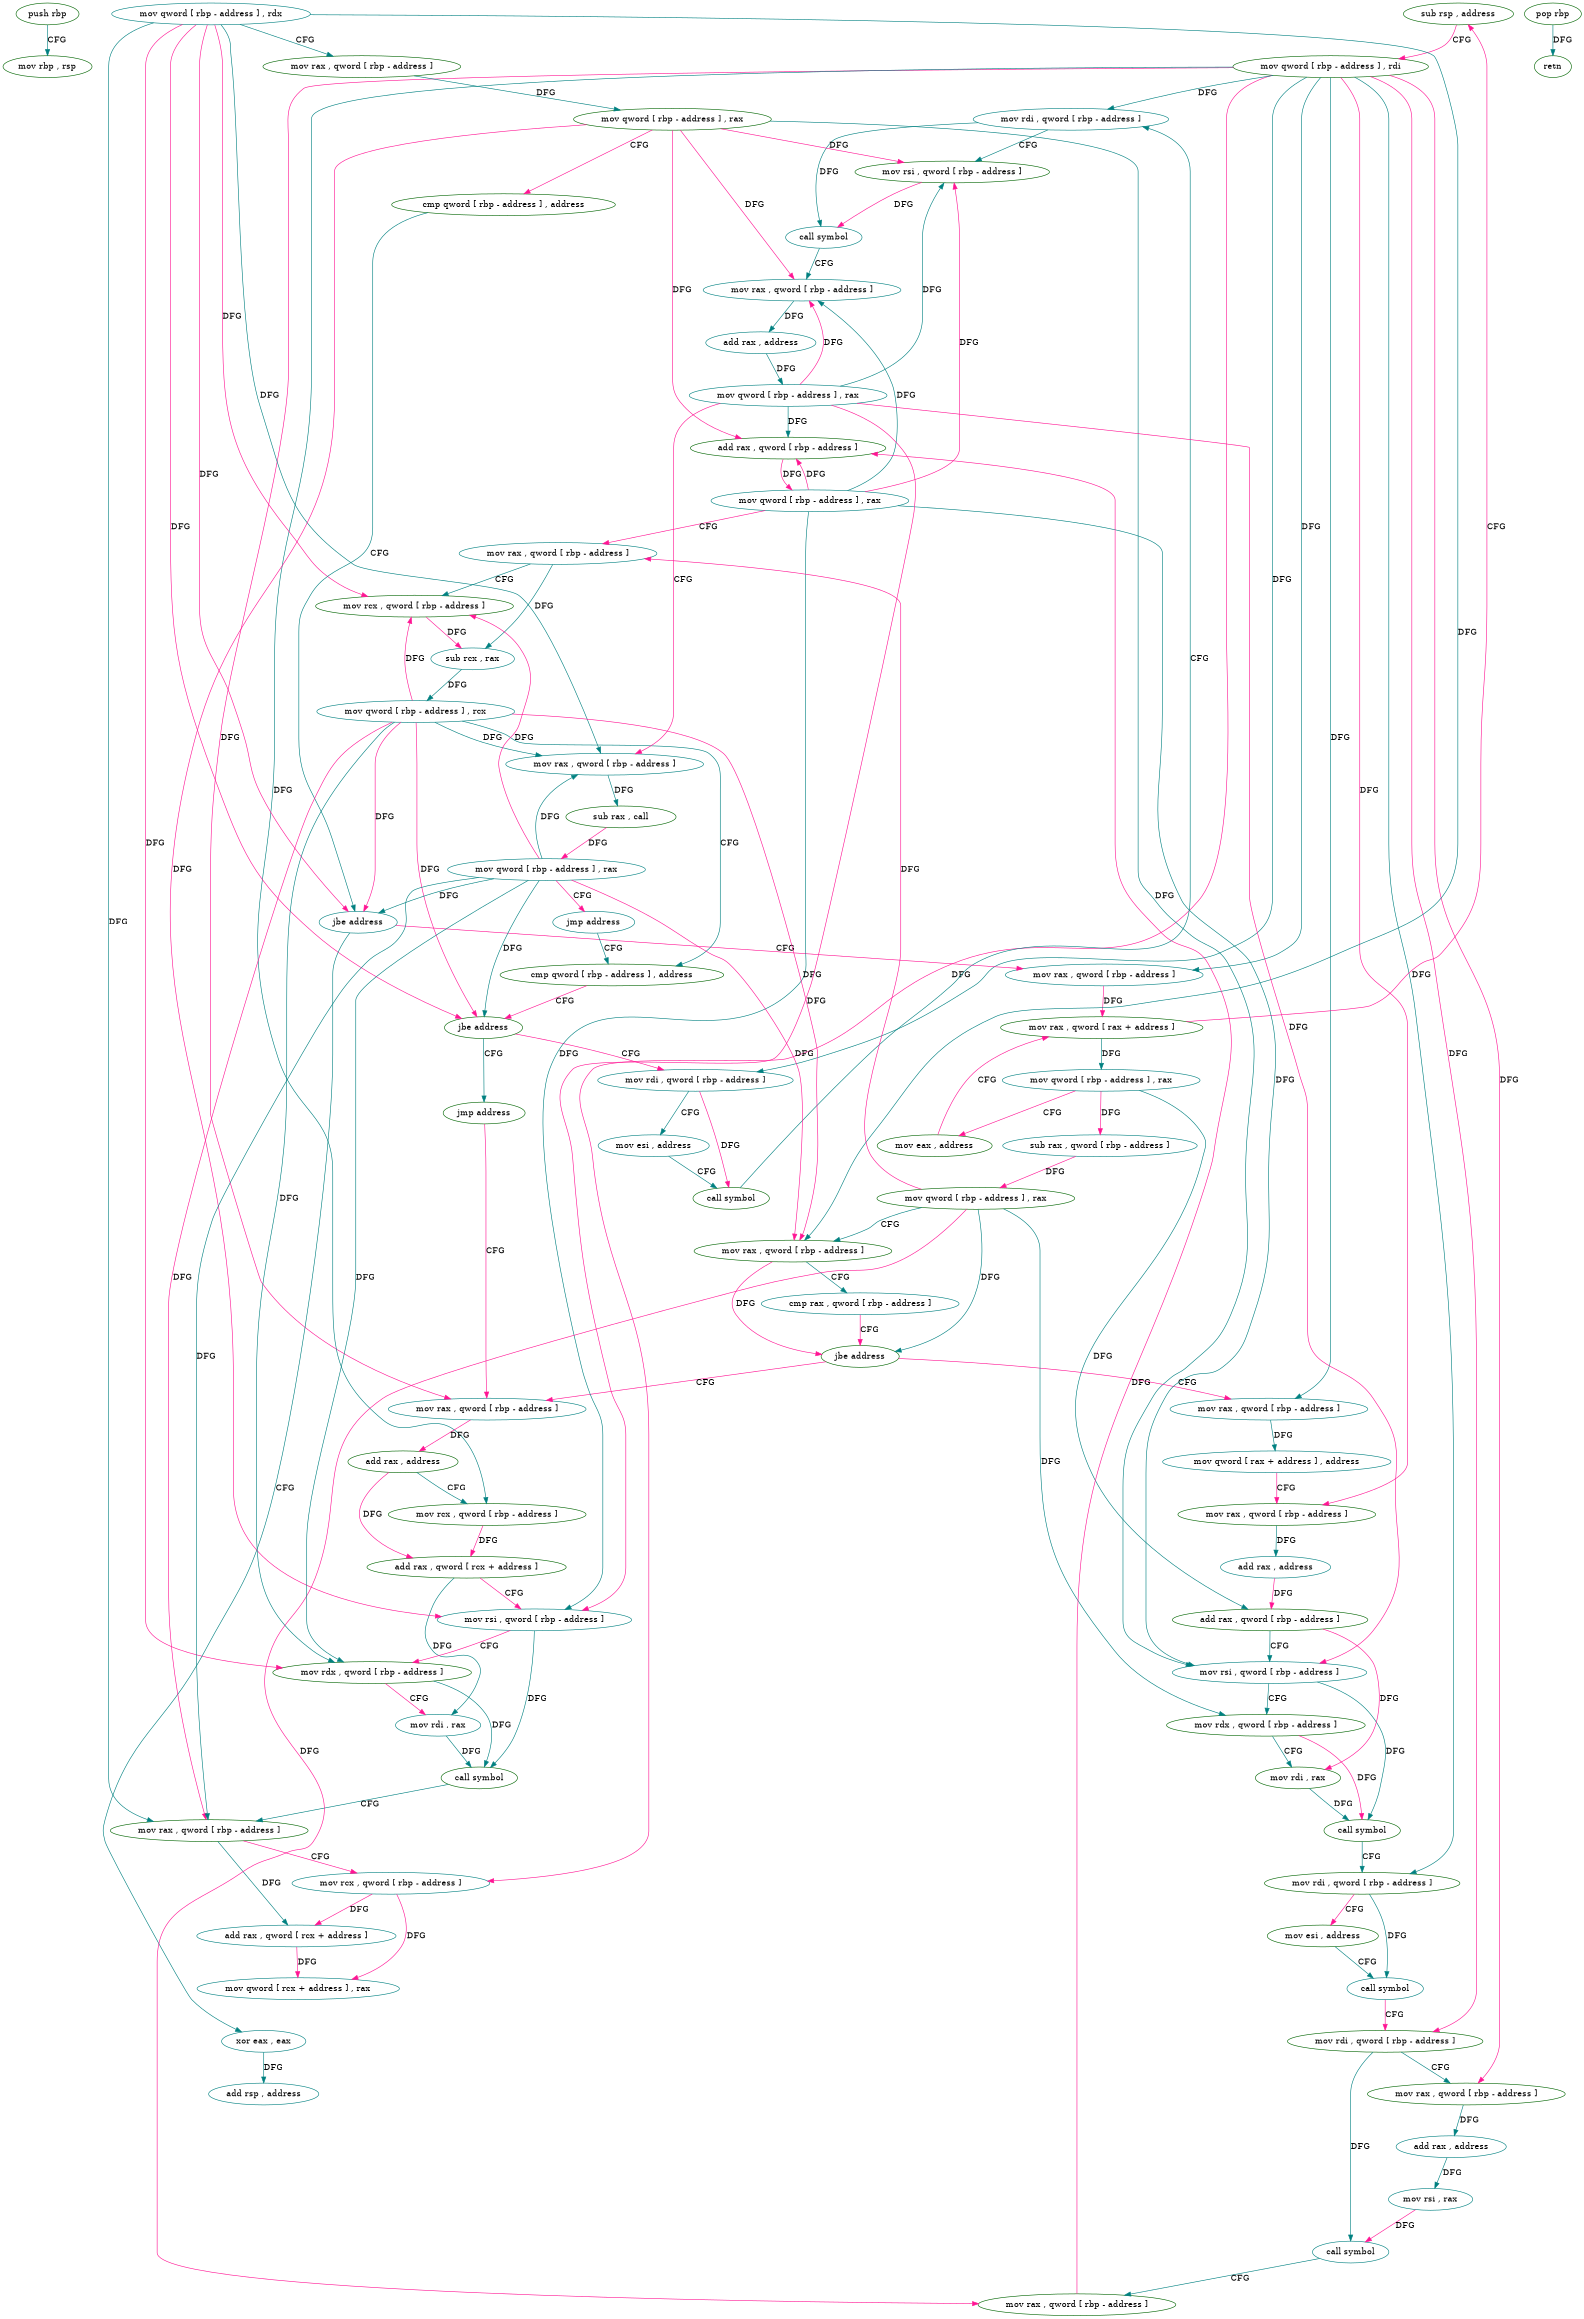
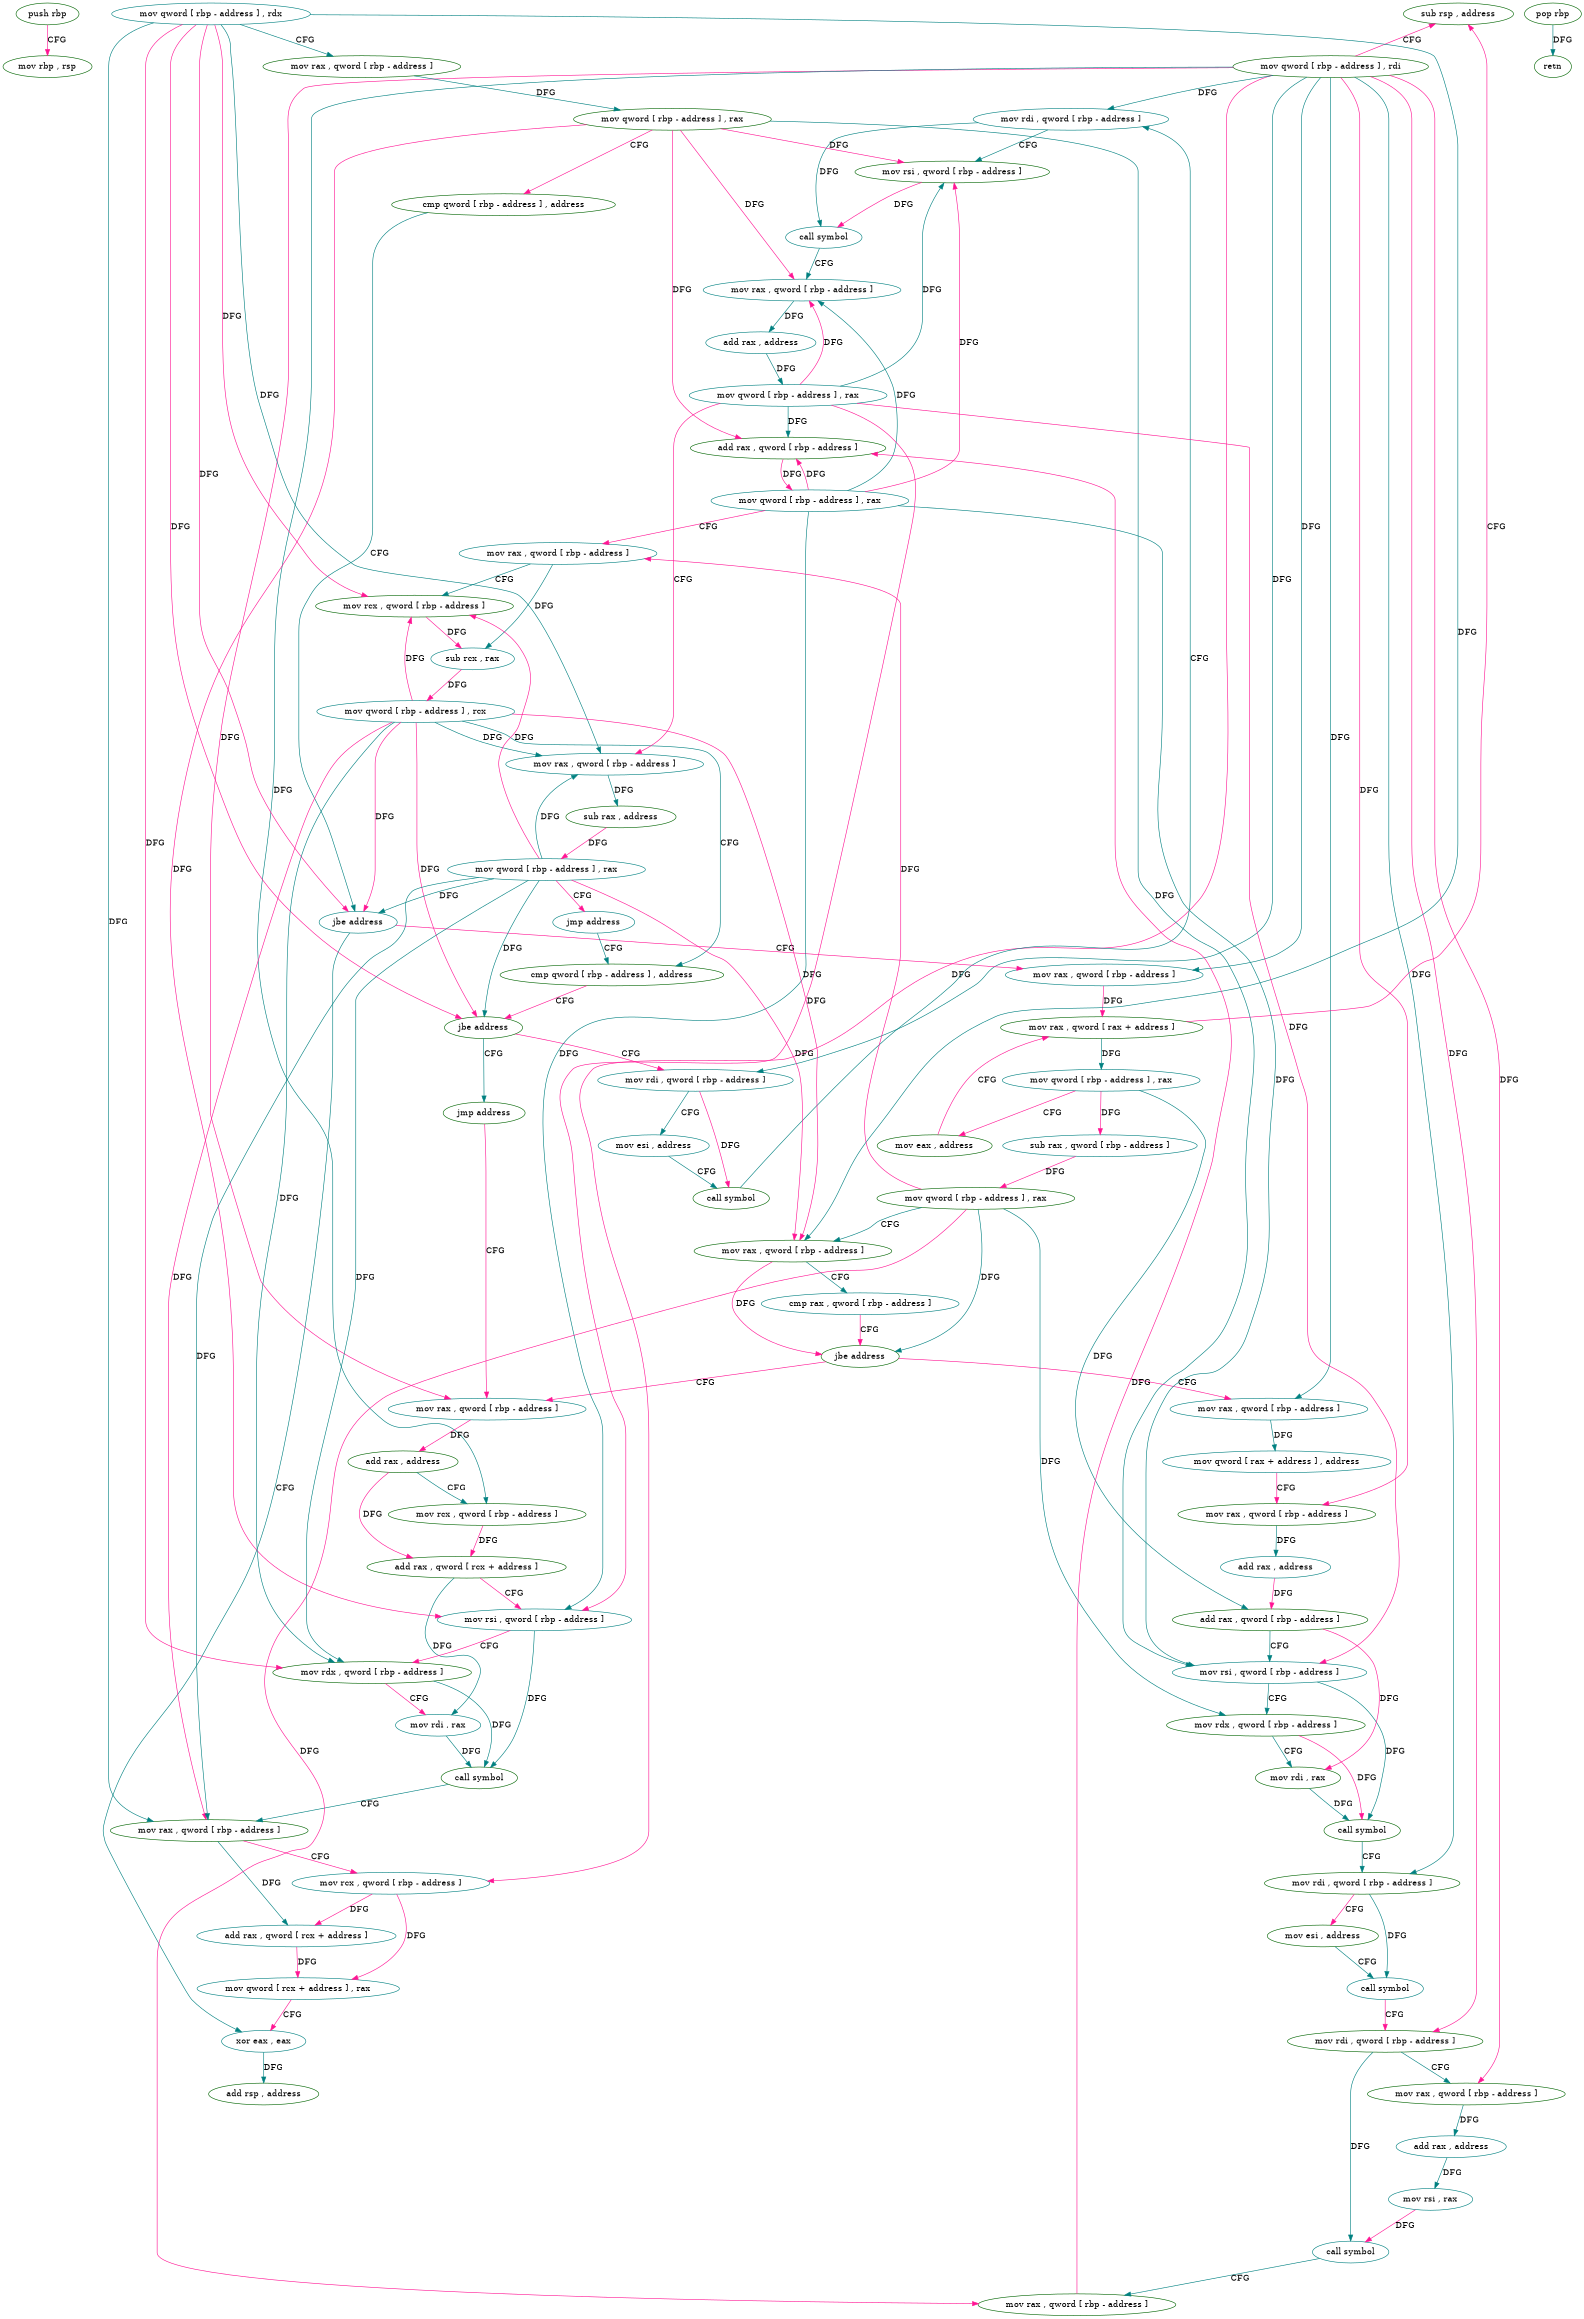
(48, 37) -> (48, 37)
(1437, 49) -> (1393, 41)
(447, 683) -> (447, 683)
(621, 817) -> (621, 817)
none -> (283, 2013)
(264, 2094) -> (264, 2094)
